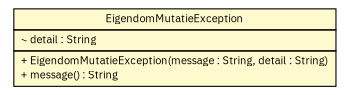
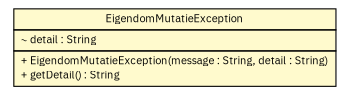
(70, 75) -> (70, 75)
